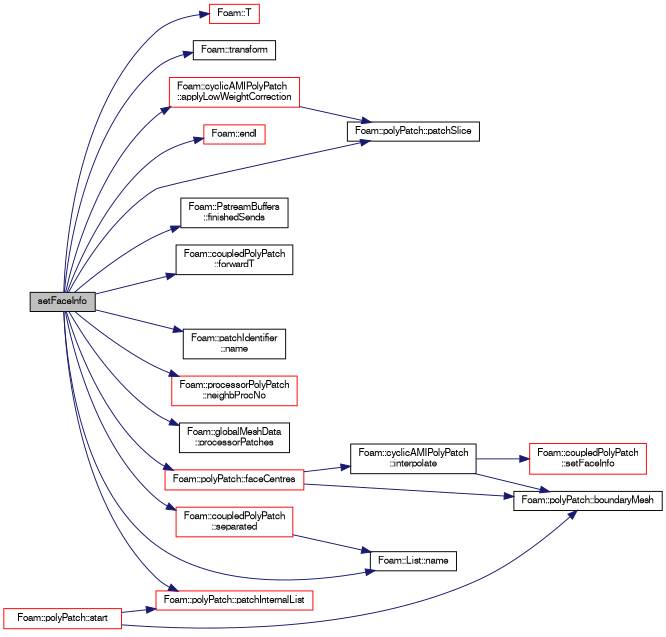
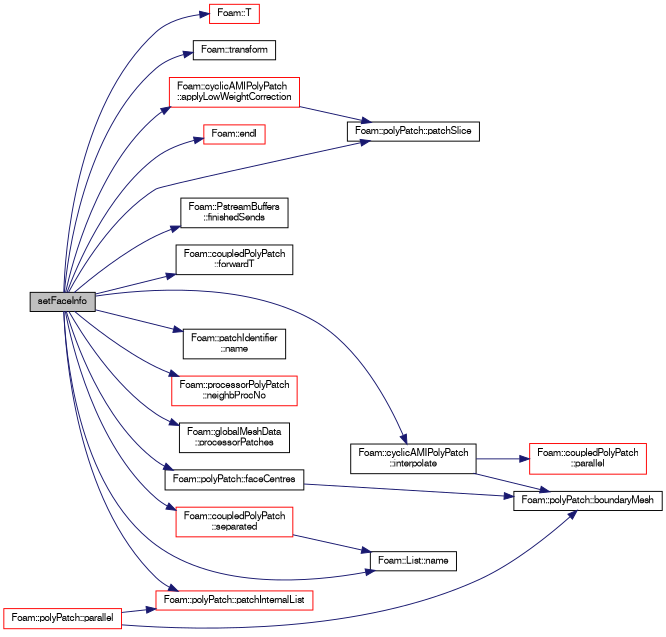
(588, 459) -> (588, 459)
(322, 470) -> (279, 306)
(234, 480) -> (234, 480)
(63, 619) -> (63, 619)
